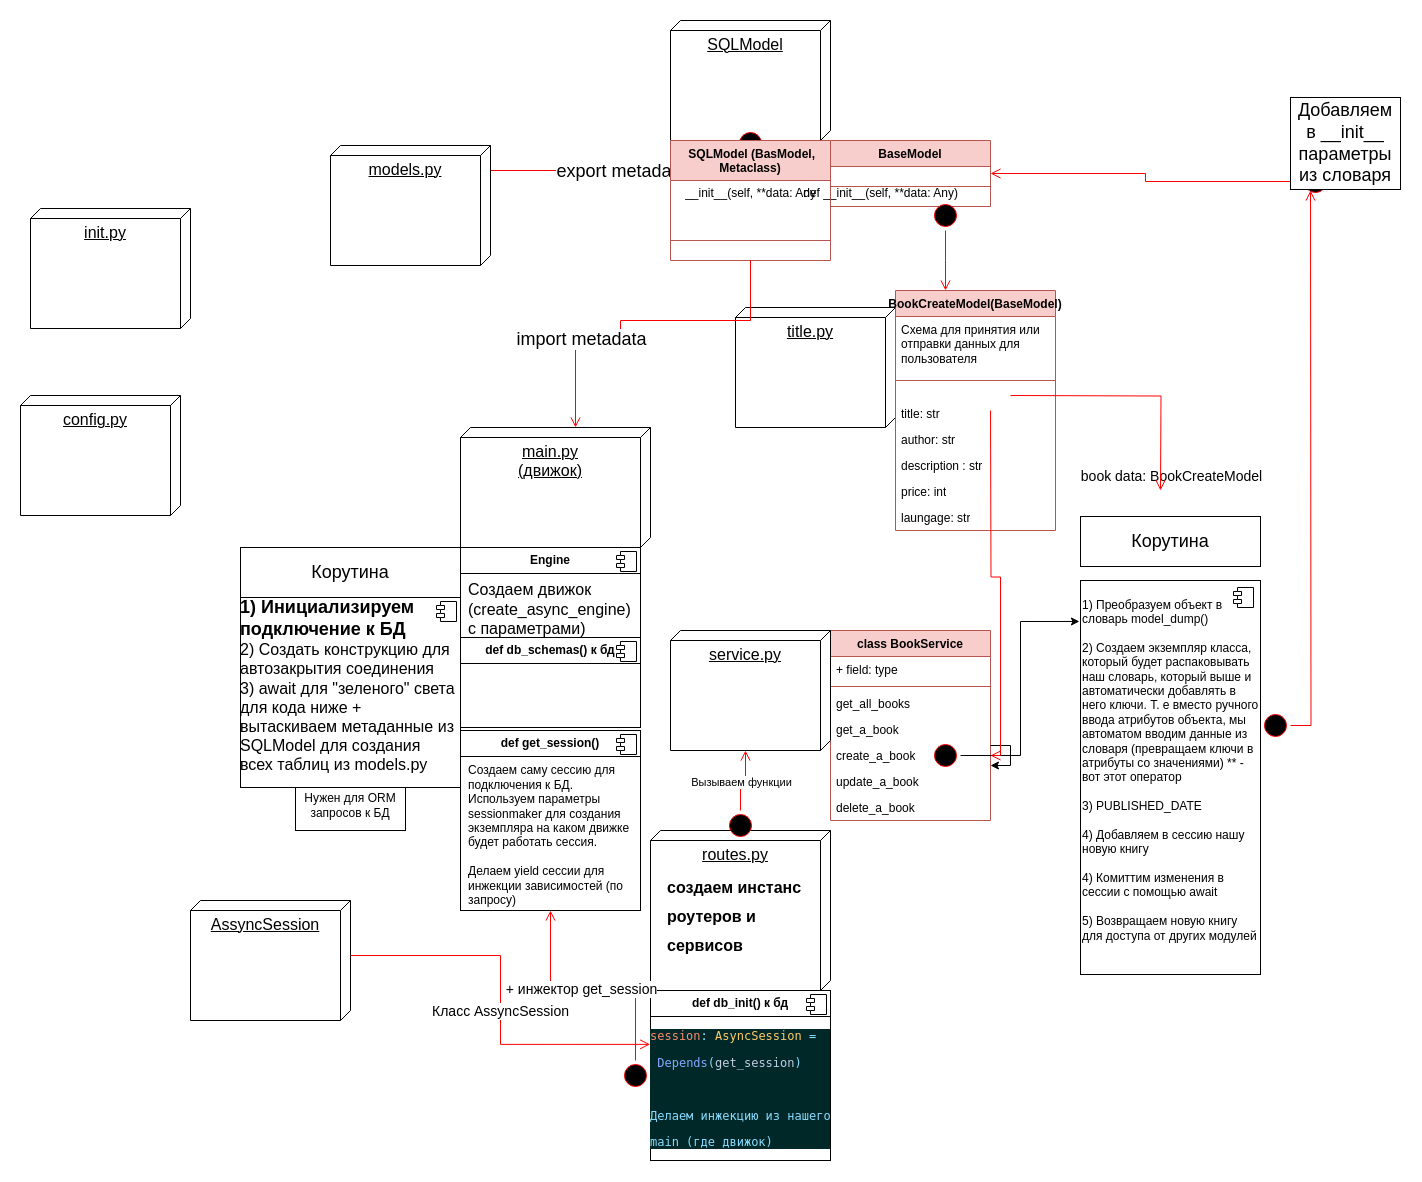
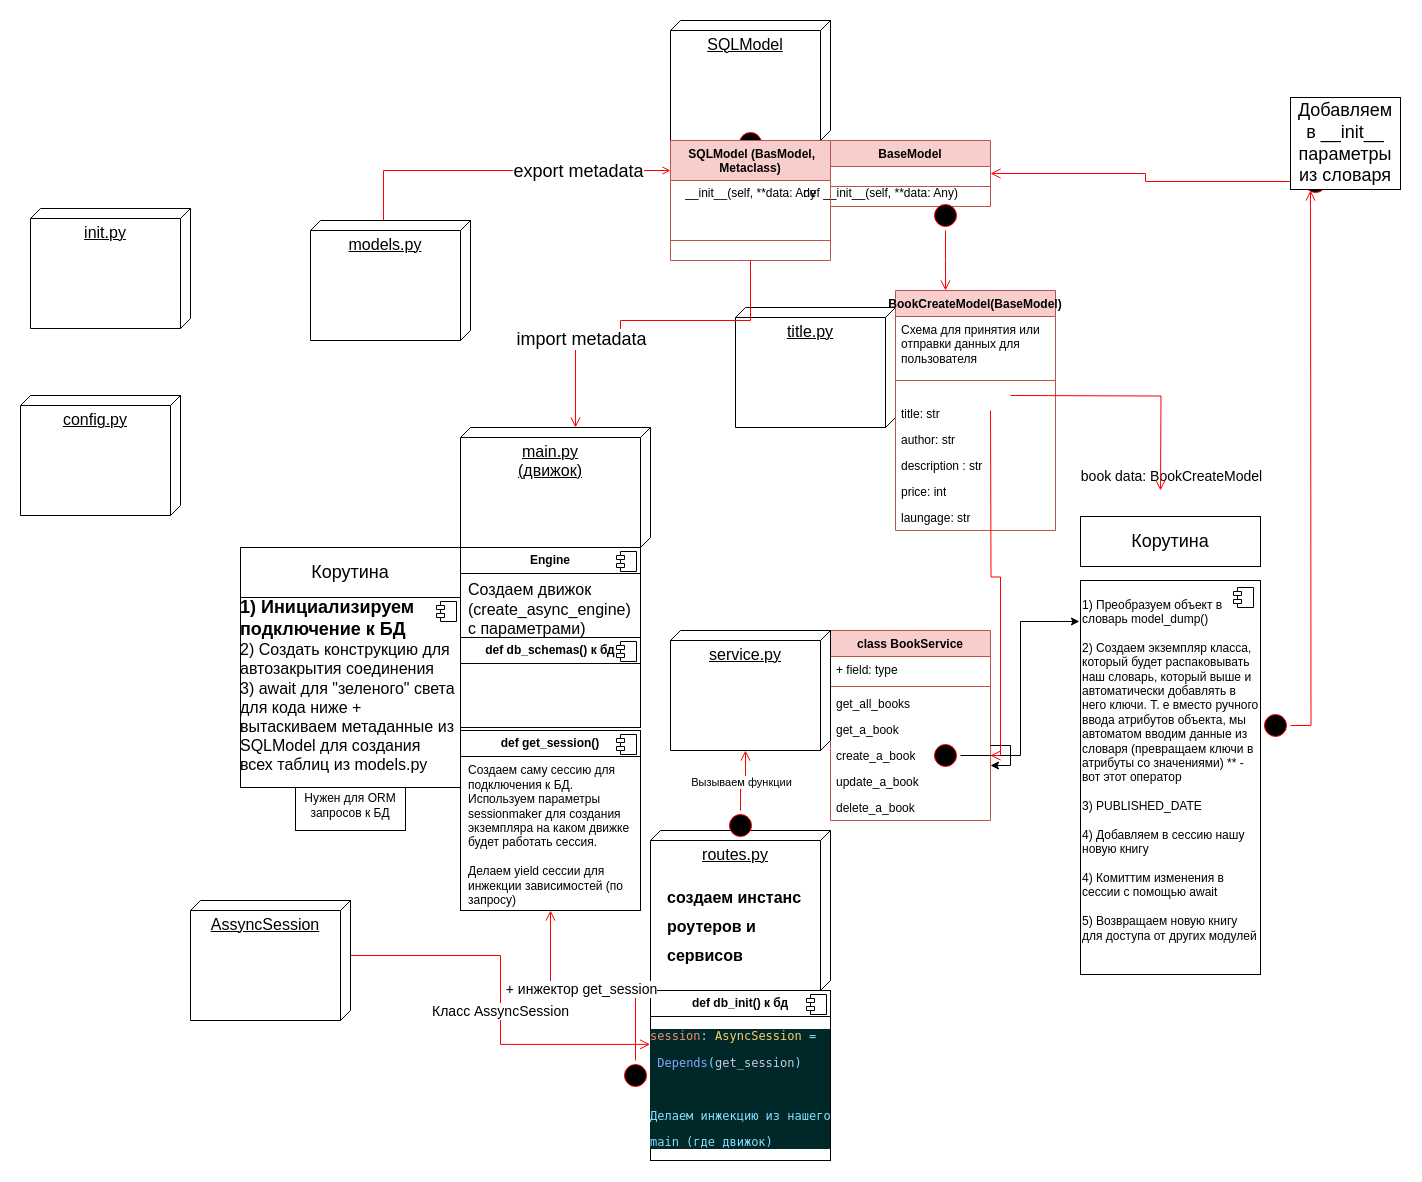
(411, 206) -> (391, 281)
(741, 920) -> (741, 930)
